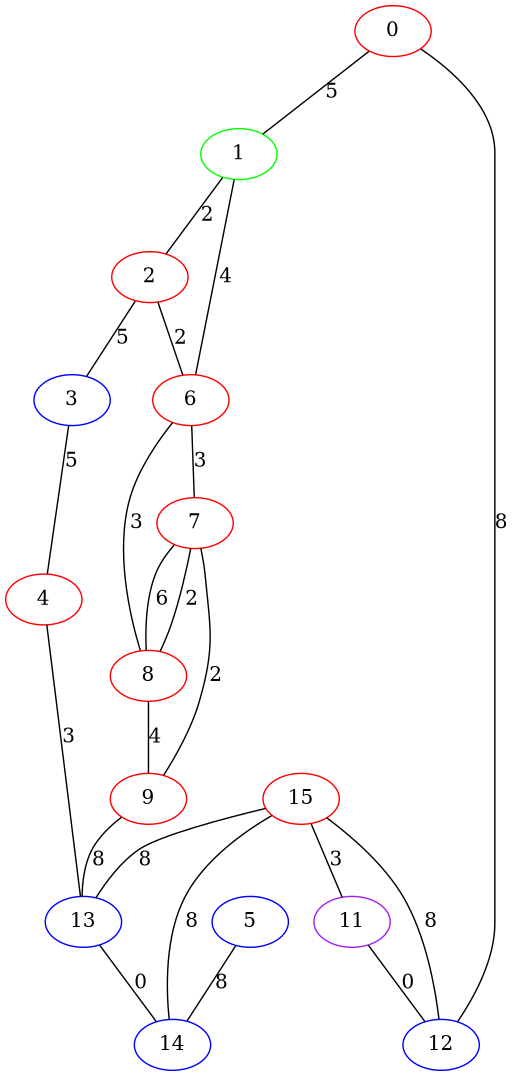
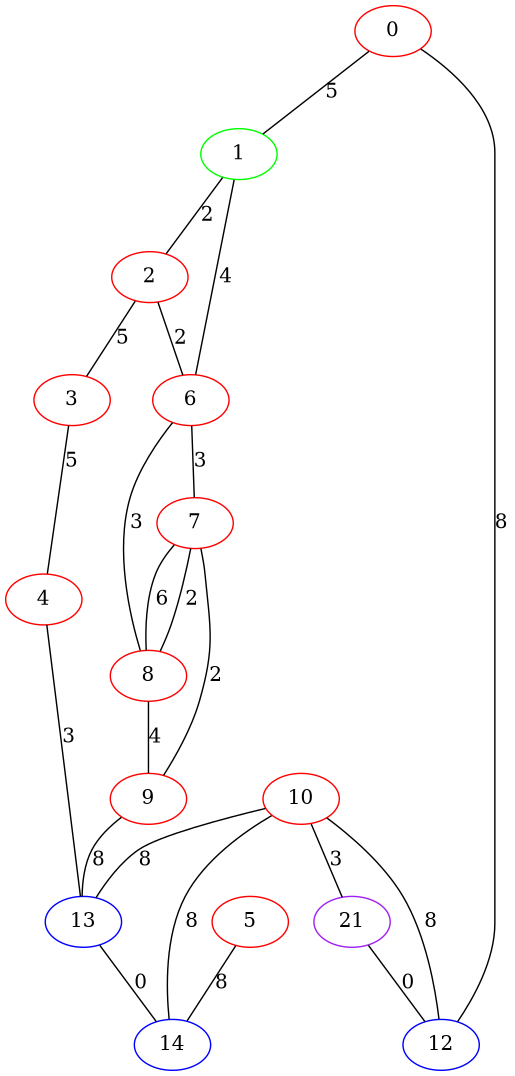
(72, 400) -> (72, 400)
(301, 799) -> (301, 799)
(250, 922) -> (250, 922)
(352, 922) -> (352, 922)
